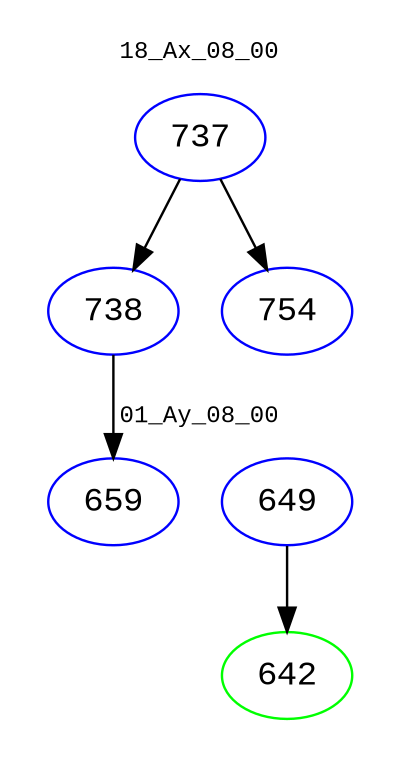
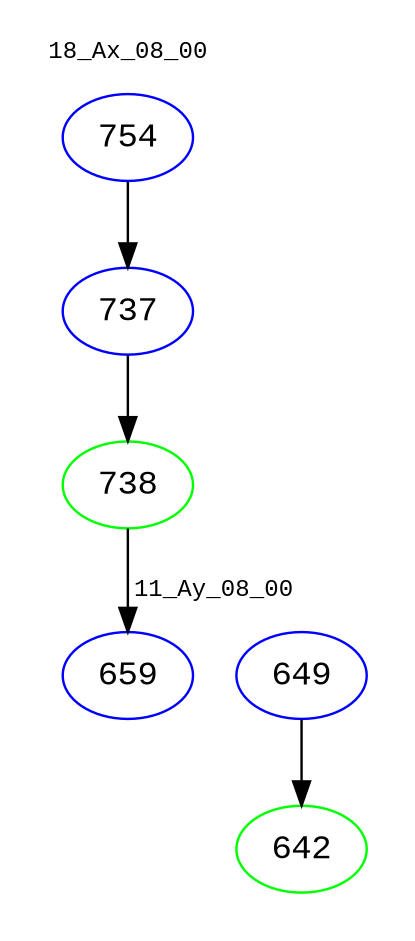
(238, 214) -> (128, 213)
(113, 311) -> (128, 485)
(200, 416) -> (215, 590)
